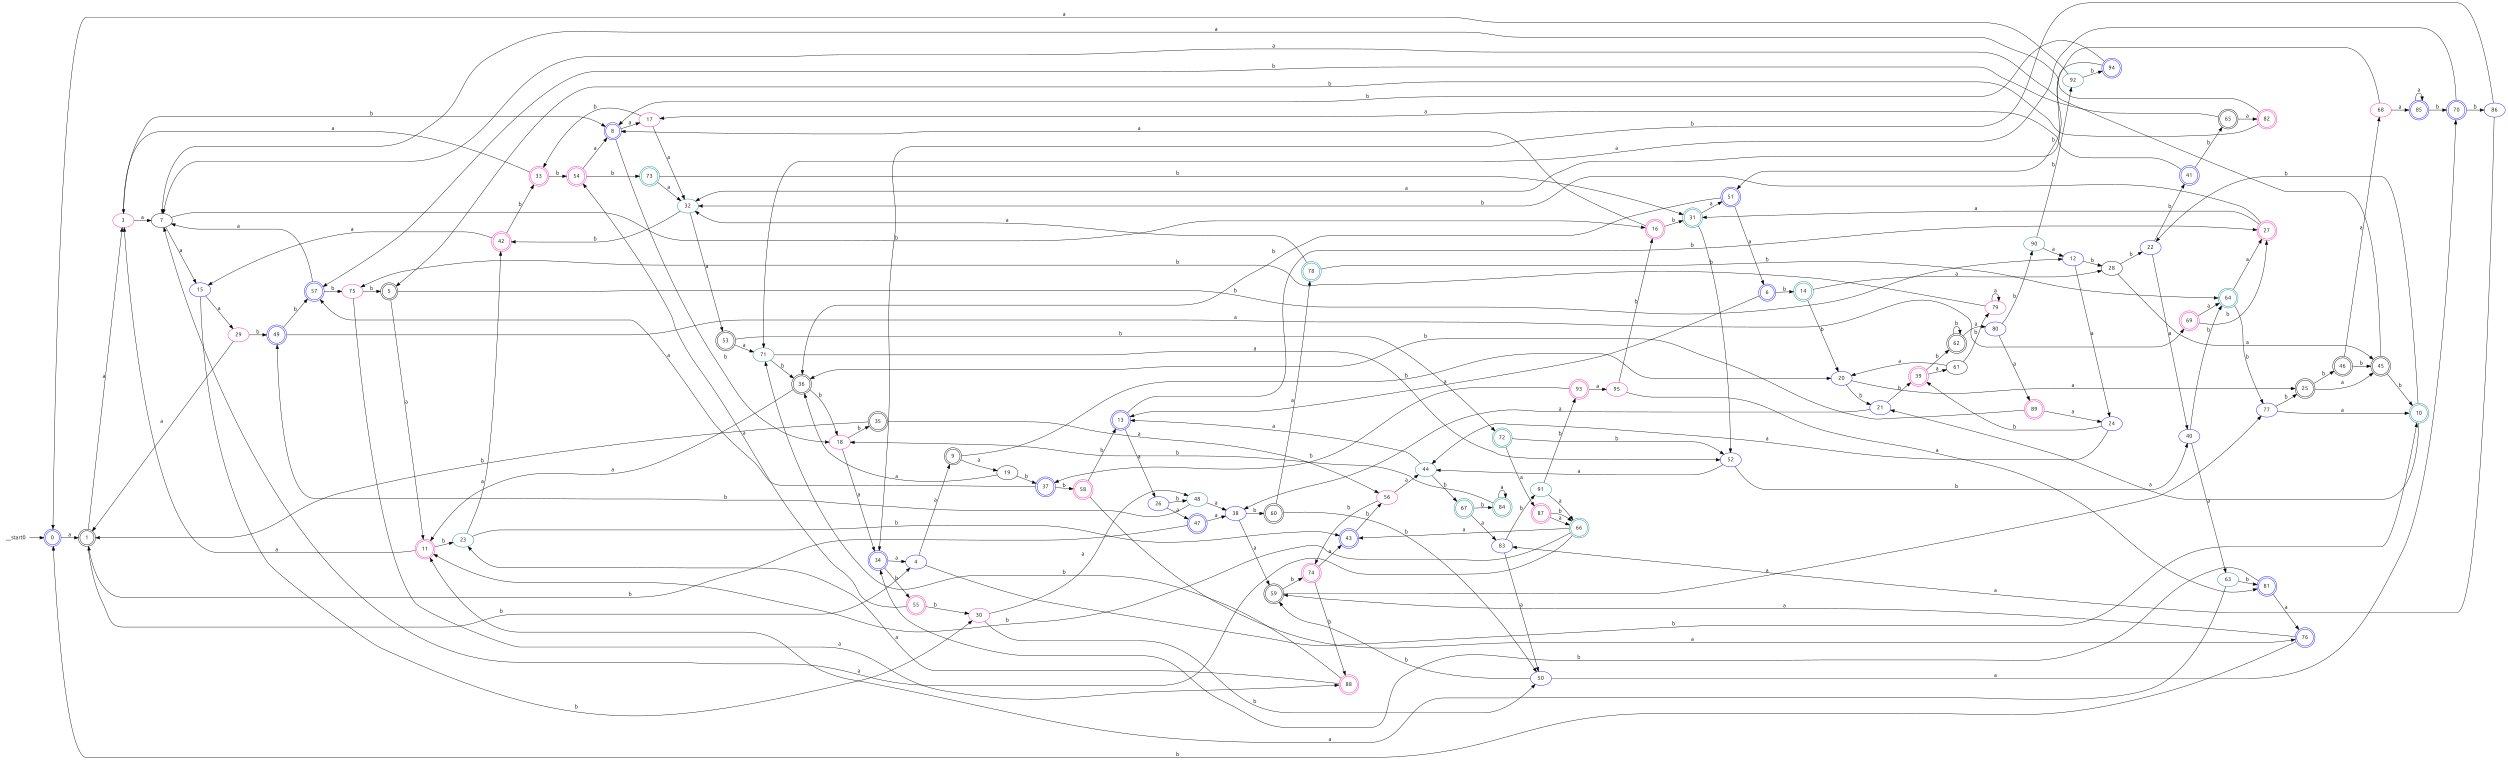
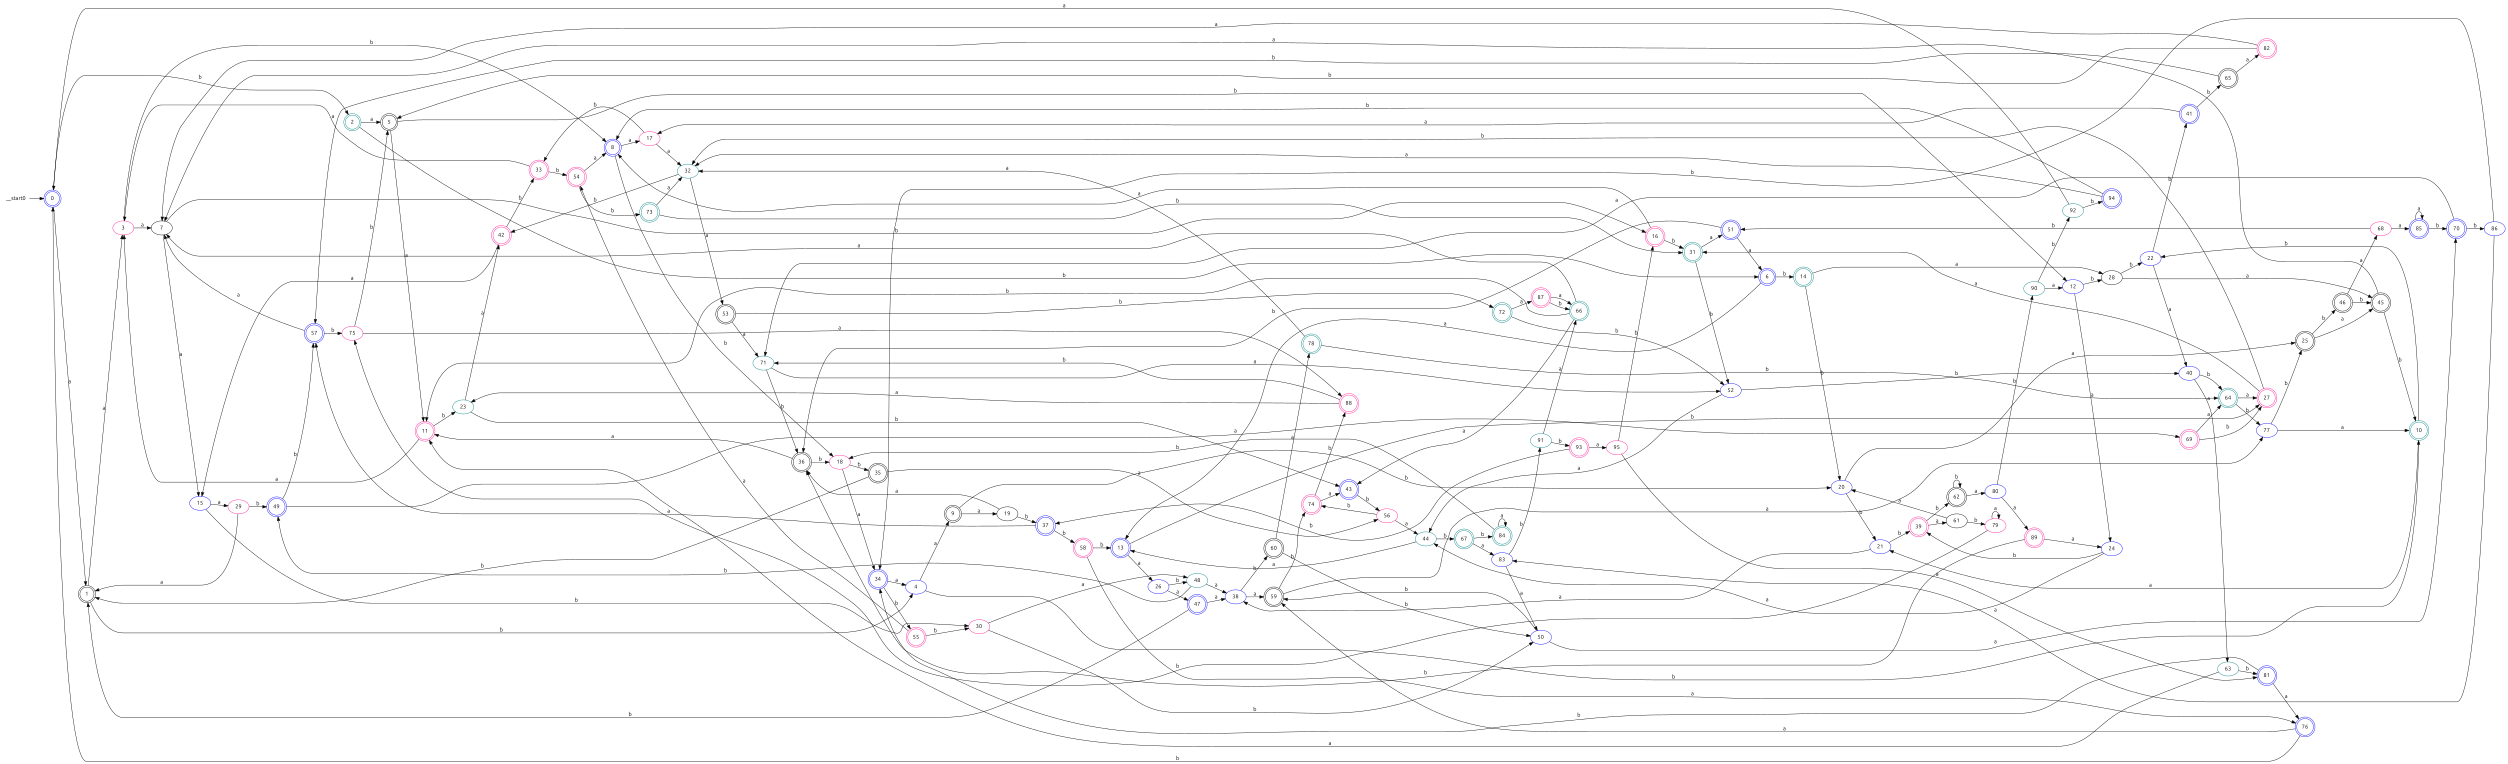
none -> (352, 122)
